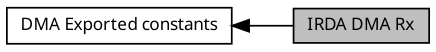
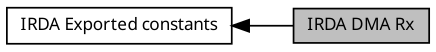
(119, 26) -> (119, 26)
